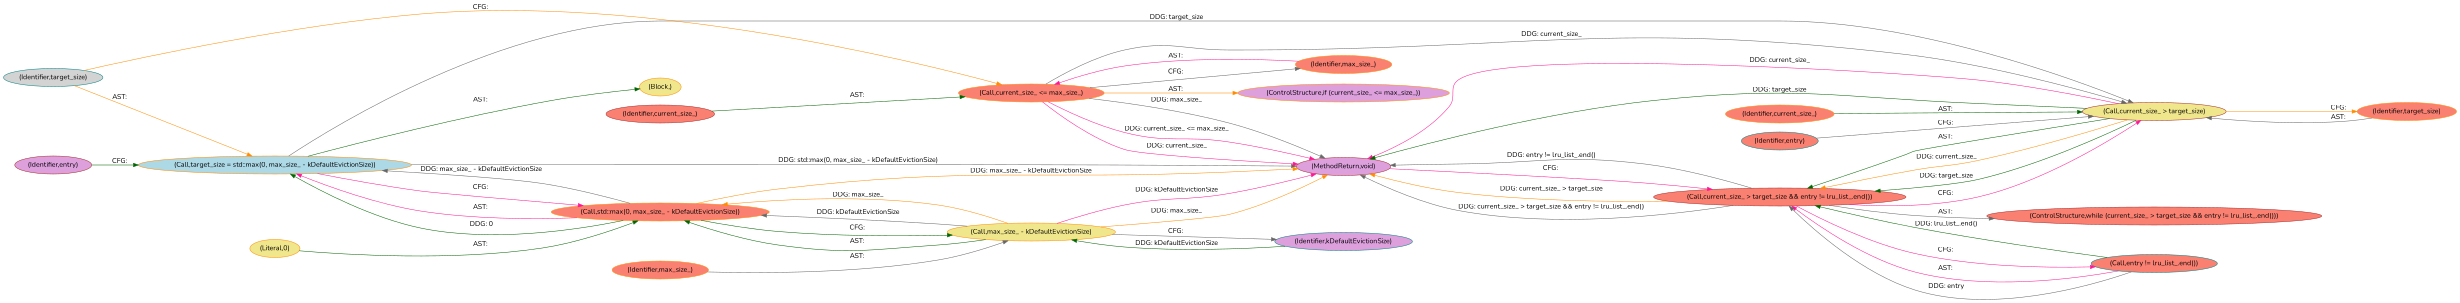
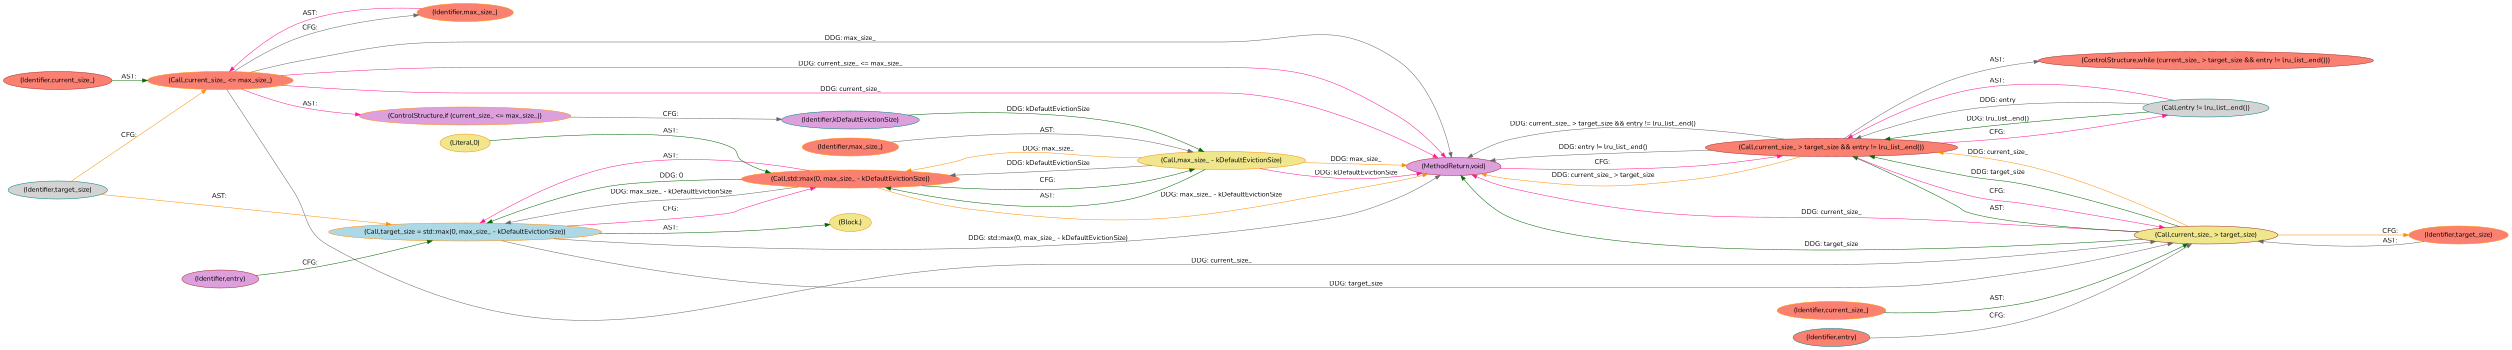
(1169, 93) -> (297, 107)
(1192, 237) -> (673, 118)
(2154, 263) -> (2206, 108)
